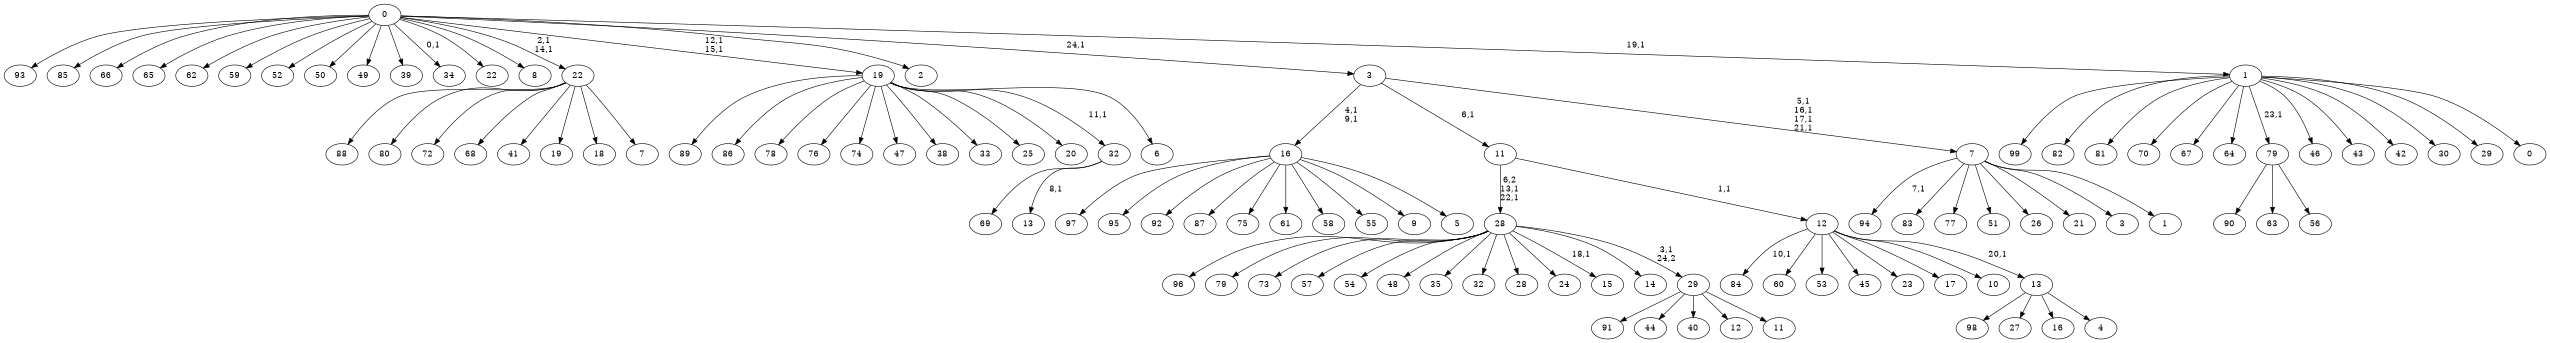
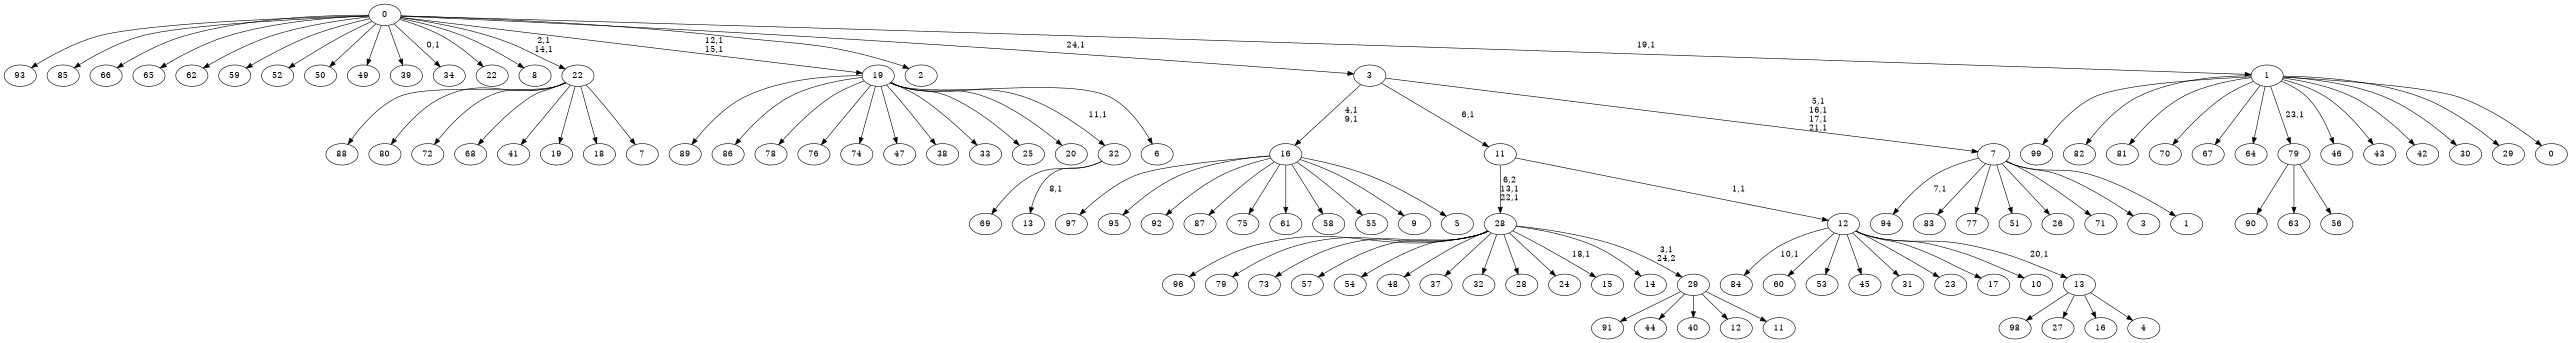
(2079, 224) -> (2101, 224)
(1436, 285) -> (1436, 285)
none -> (1908, 285)
